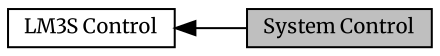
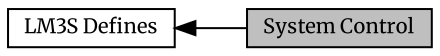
(91, 28) -> (91, 28)
